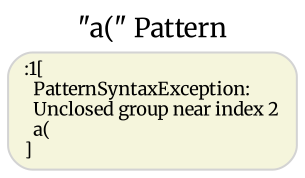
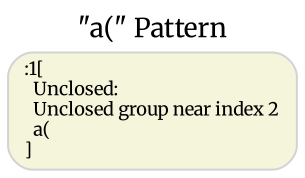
(152, 111) -> (152, 111)
